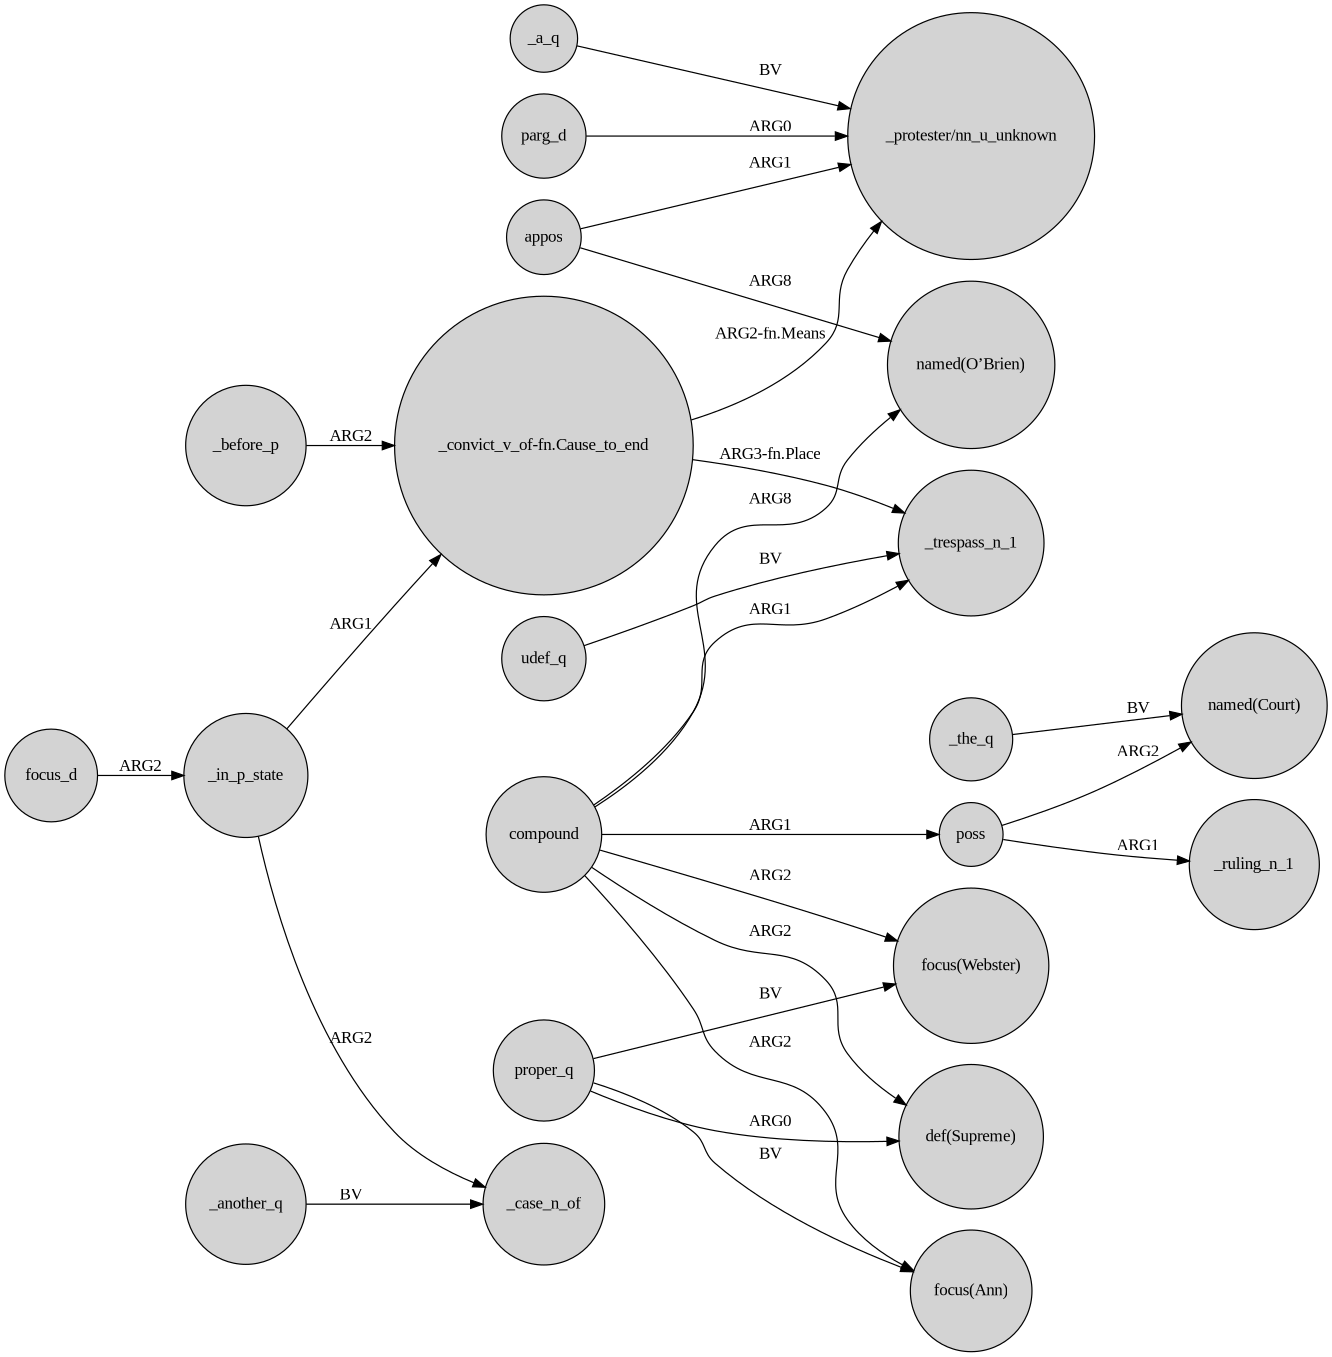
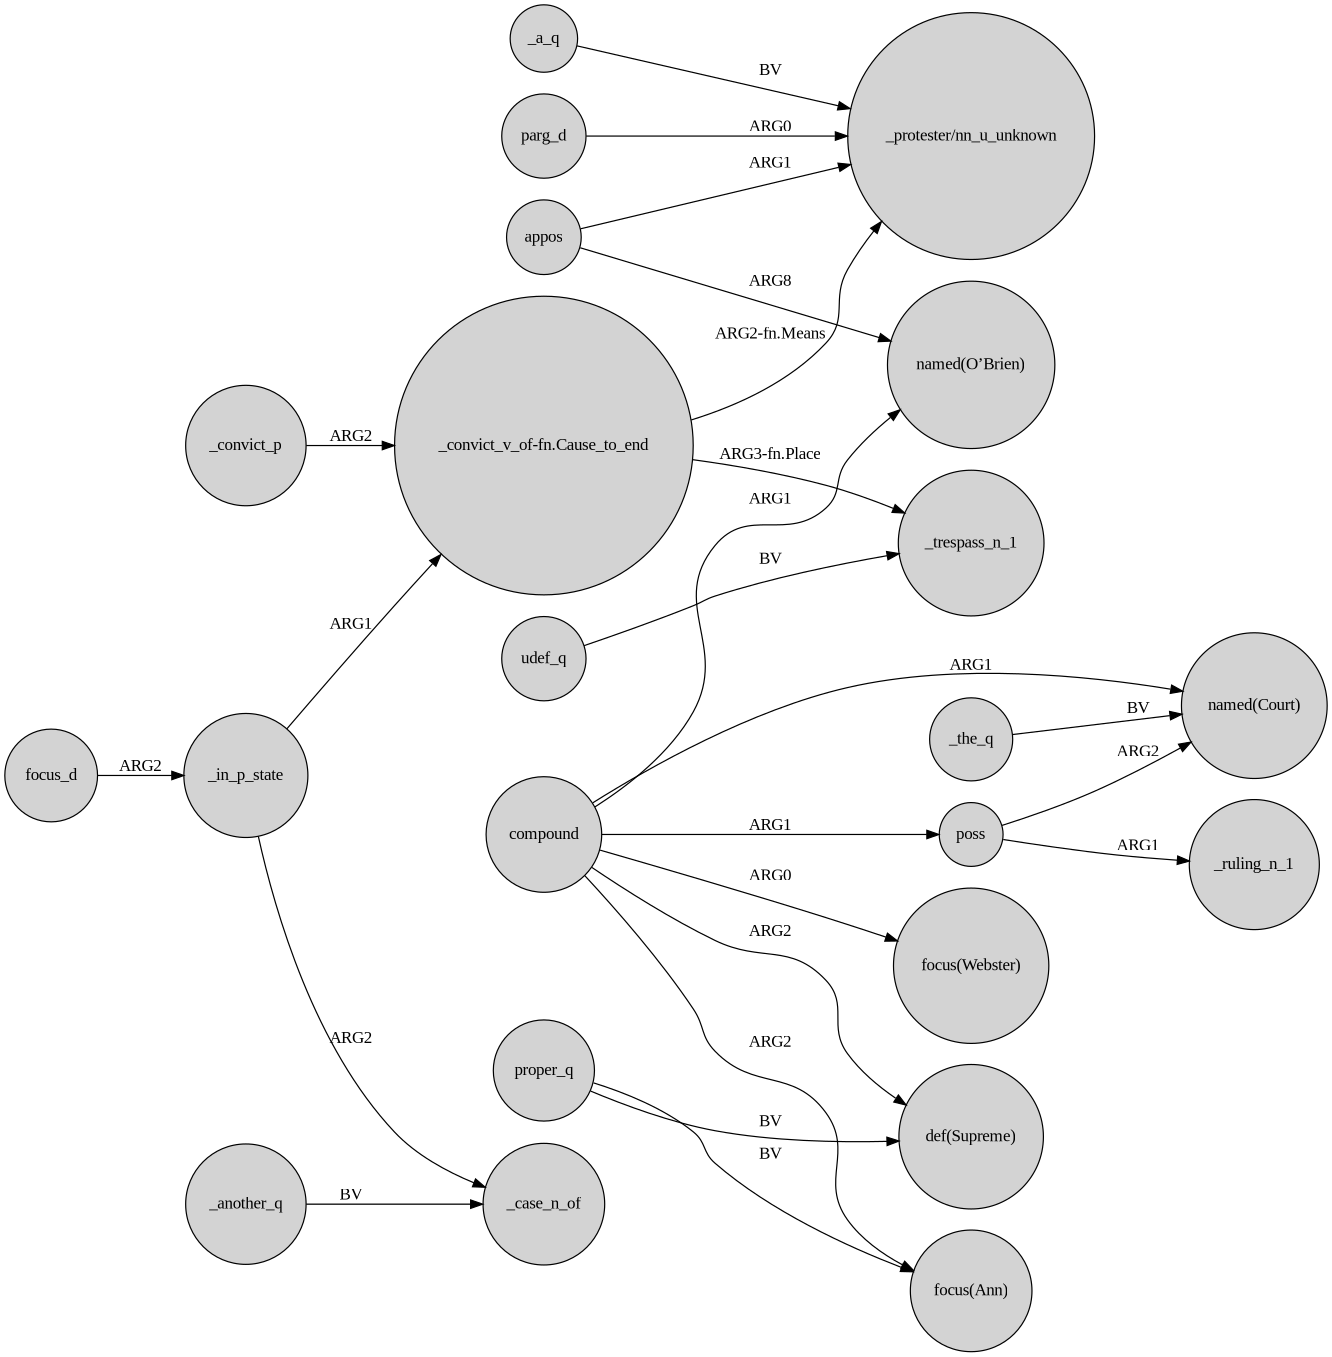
(246, 446) -> (246, 446)
(770, 499) -> (770, 499)
(716, 641) -> (869, 684)
(770, 876) -> (770, 876)
(739, 1023) -> none
(770, 1122) -> (770, 1122)
